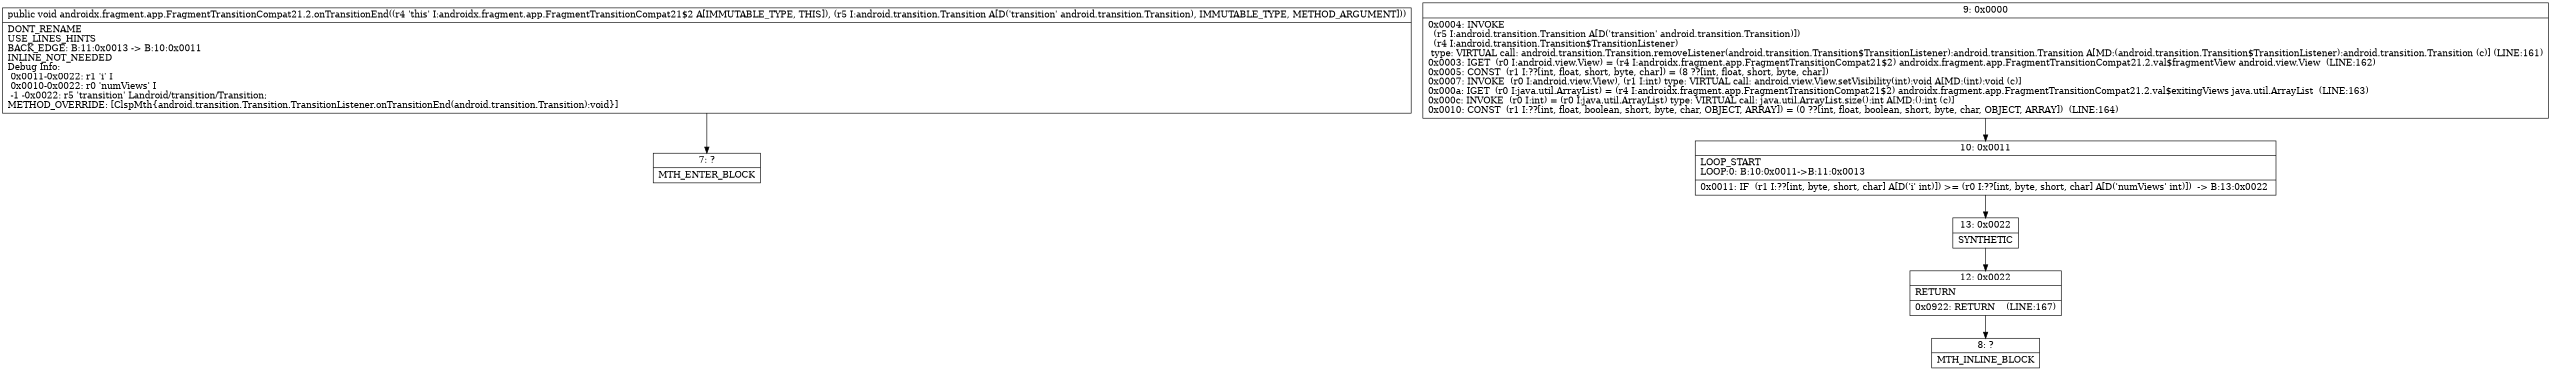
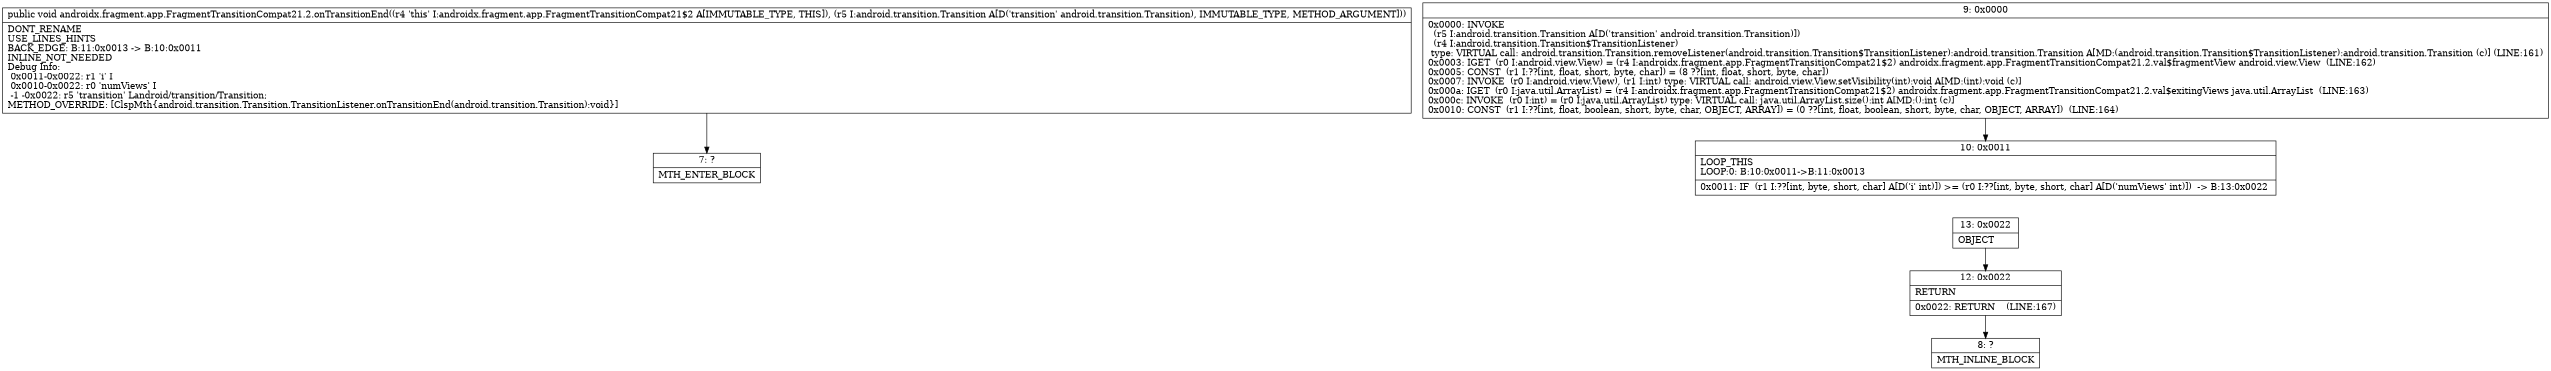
(1469, 25) -> (1469, 25)
(1731, 163) -> (1727, 163)
(1986, 203) -> none
(1986, 240) -> (1976, 240)
(1986, 308) -> (1986, 308)
